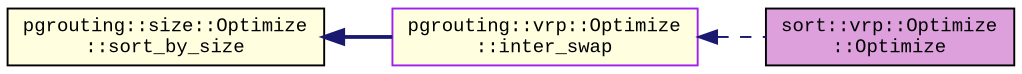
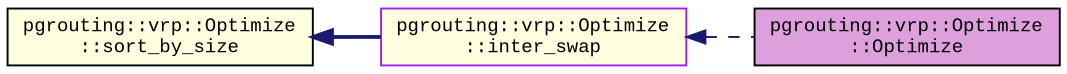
(166, 37) -> (160, 37)
(890, 37) -> (907, 37)
